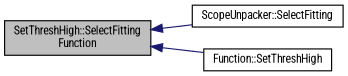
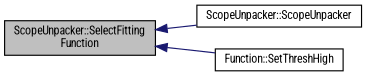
(268, 16) -> (279, 16)
(78, 38) -> (80, 38)
